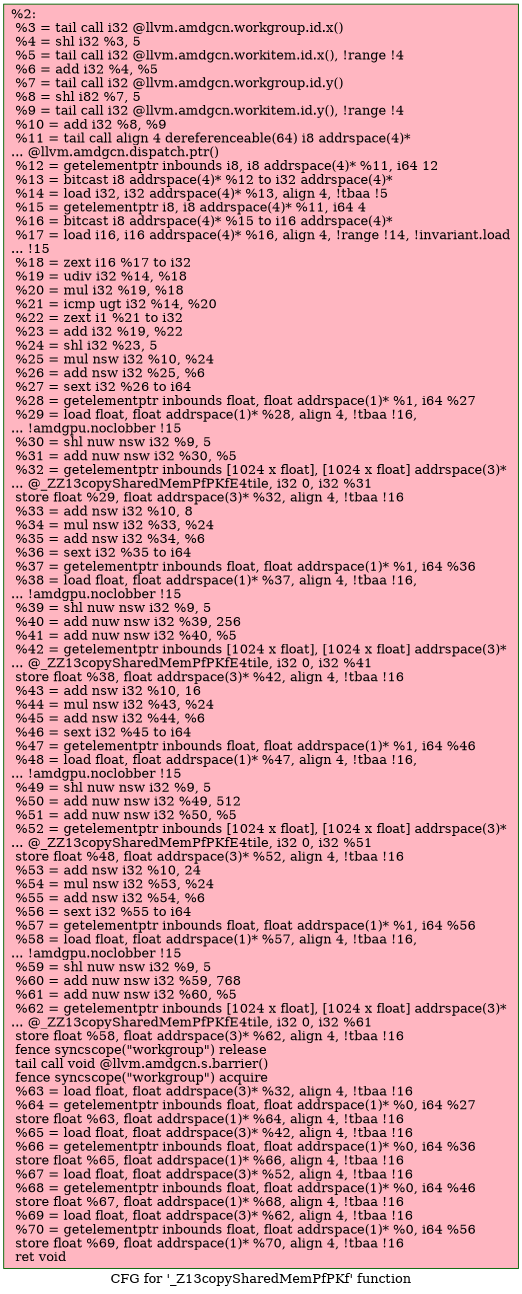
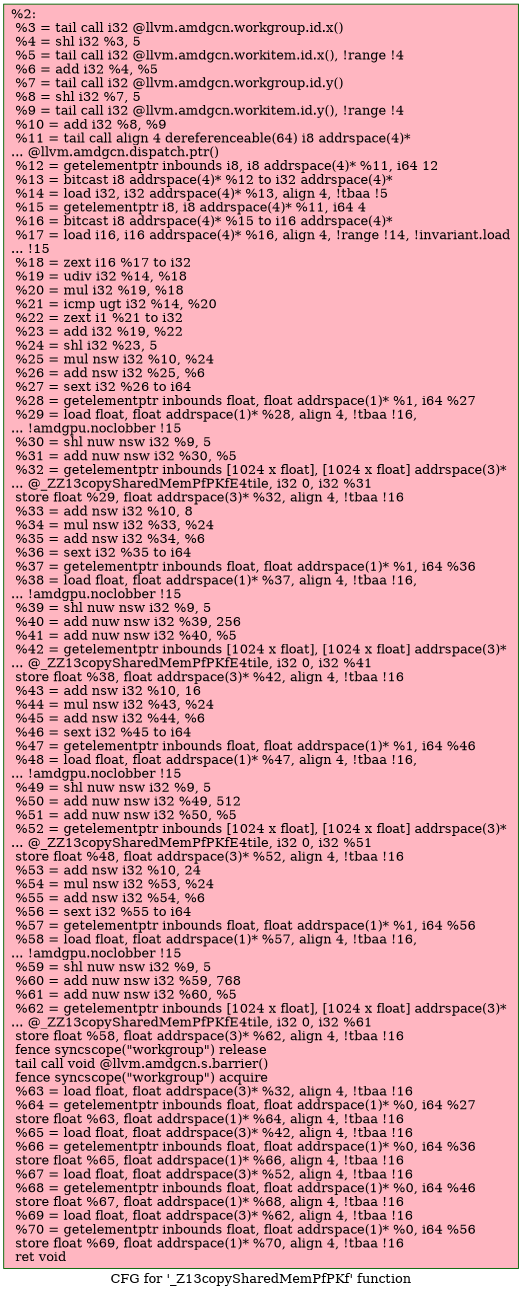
(76, 97) -> (76, 97)
